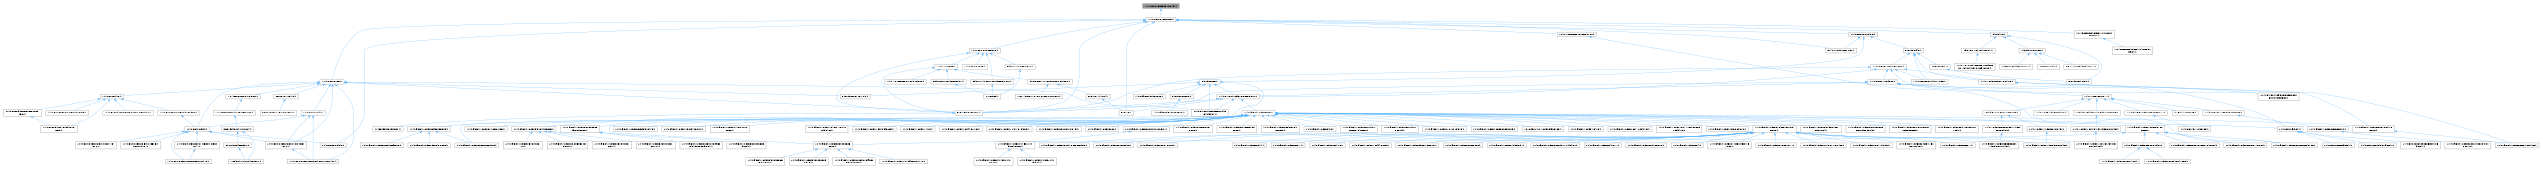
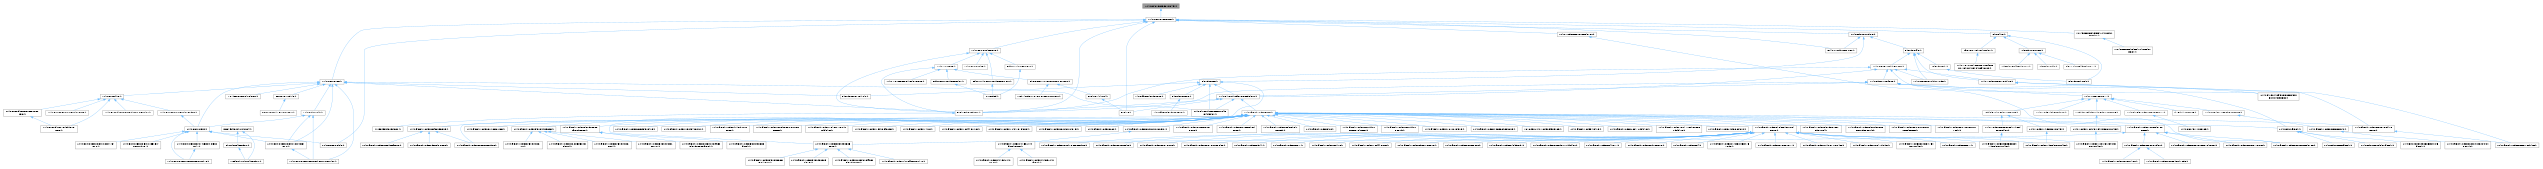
(234, 113) -> none
none -> (777, 129)
none -> (1205, 145)
